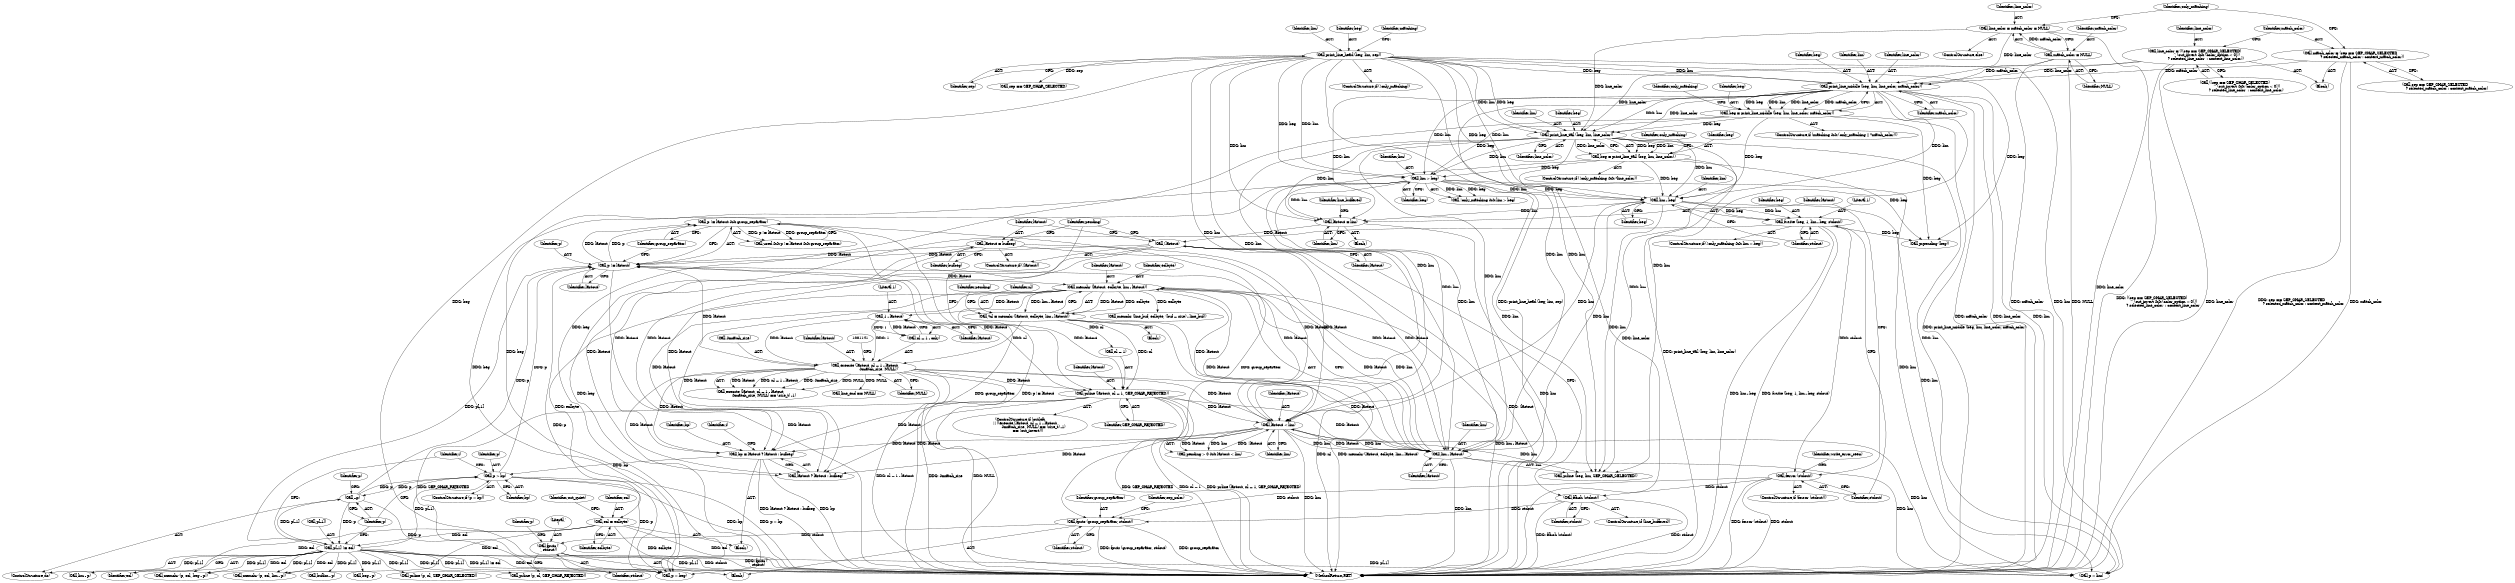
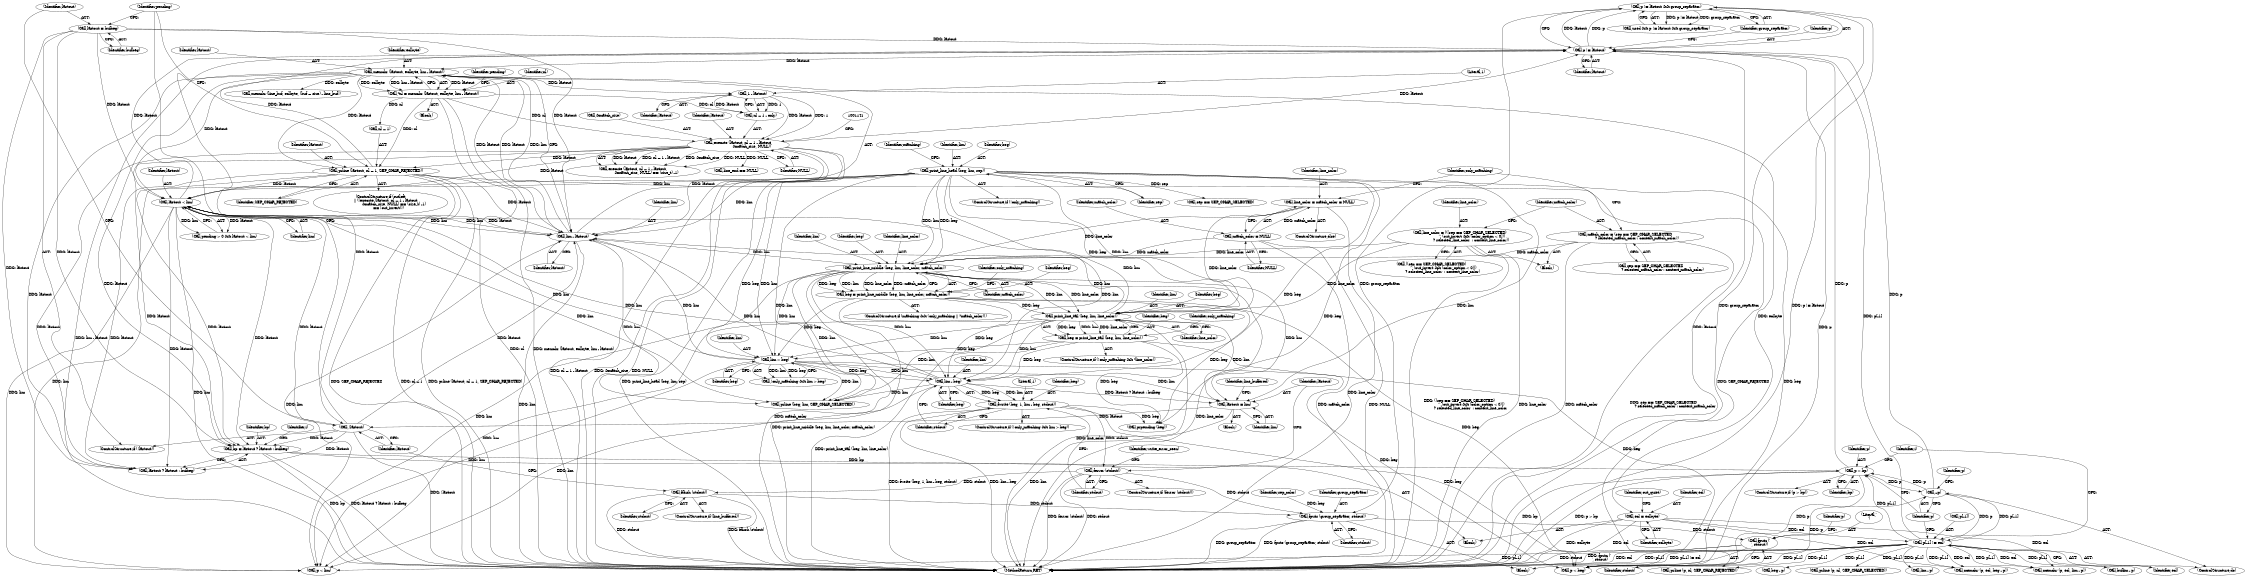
none -> (619, 97)
(1459, 136) -> (724, 252)
(1529, 211) -> (1132, 393)
none -> (805, 368)
(1250, 444) -> (208, 221)
(1534, 466) -> (632, 328)
(1146, 509) -> (1316, 504)
